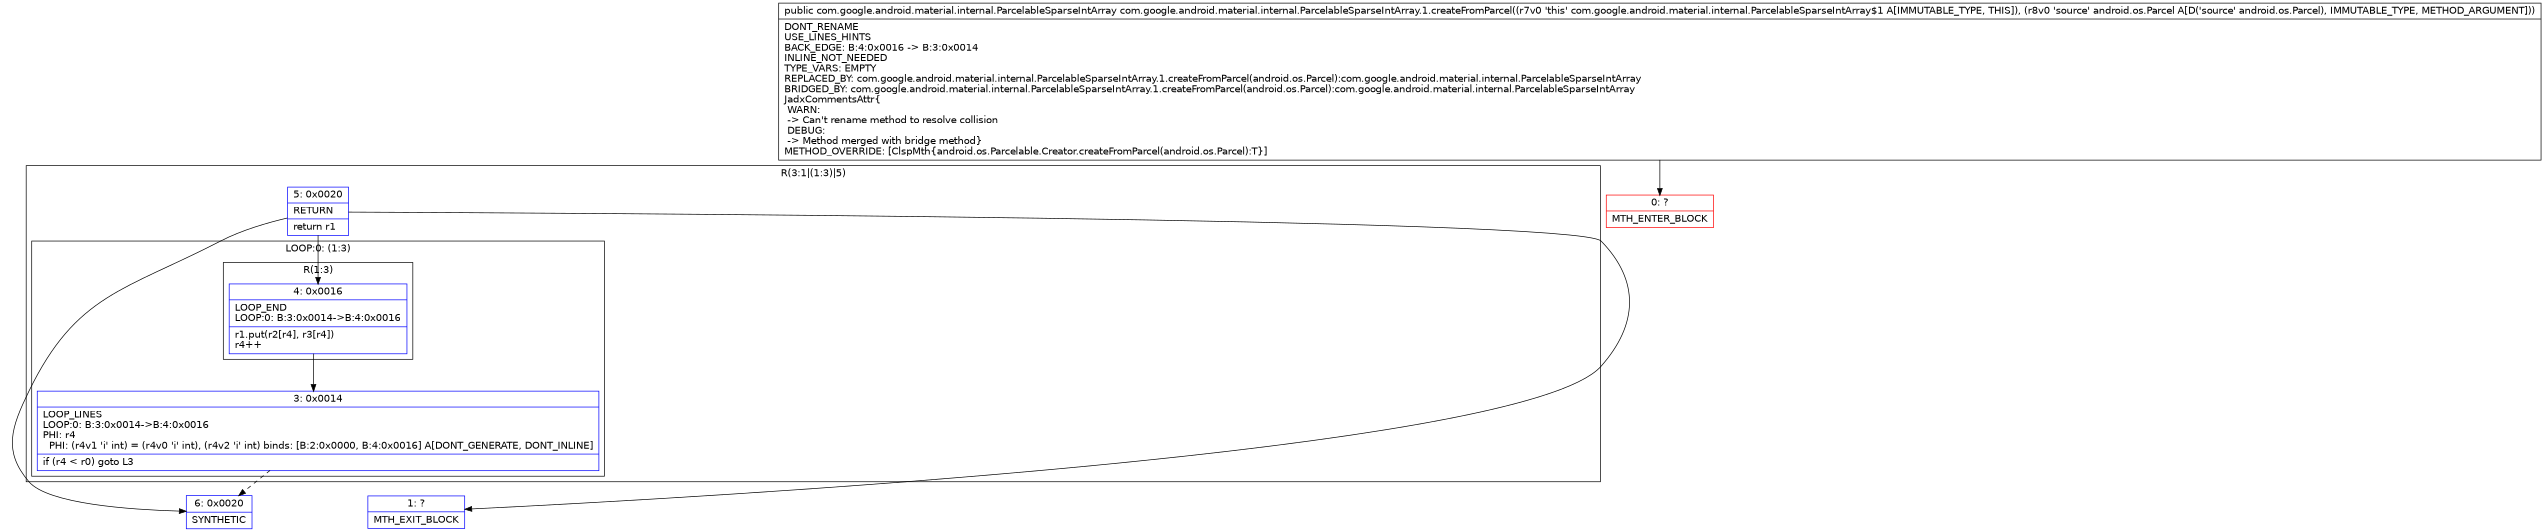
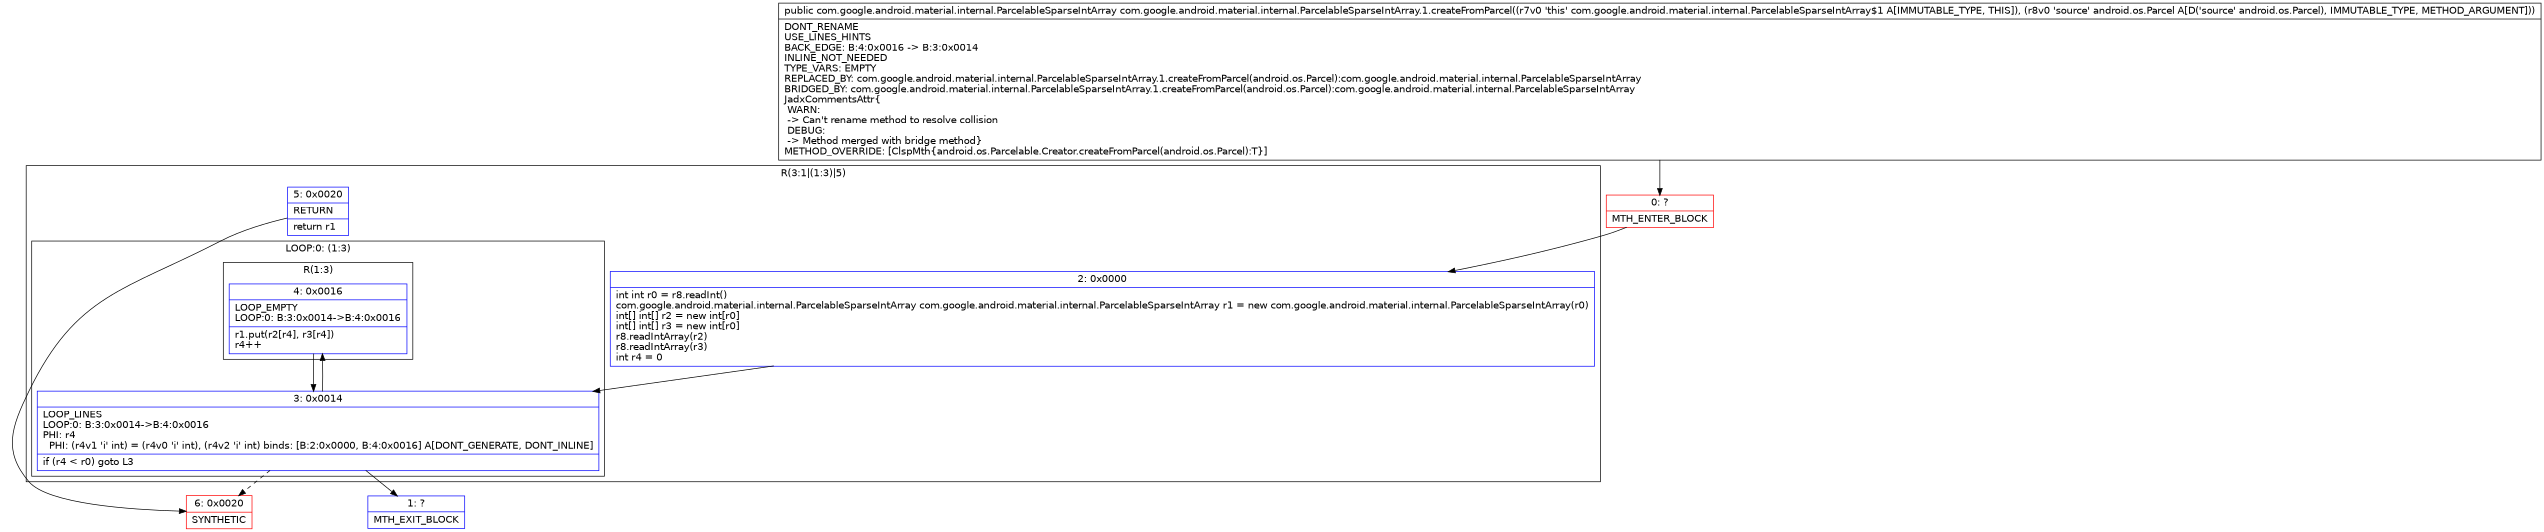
(1611, 253) -> (385, 486)
(318, 256) -> (323, 376)
(261, 308) -> (266, 308)
none -> (1102, 319)
(219, 512) -> (219, 512)
